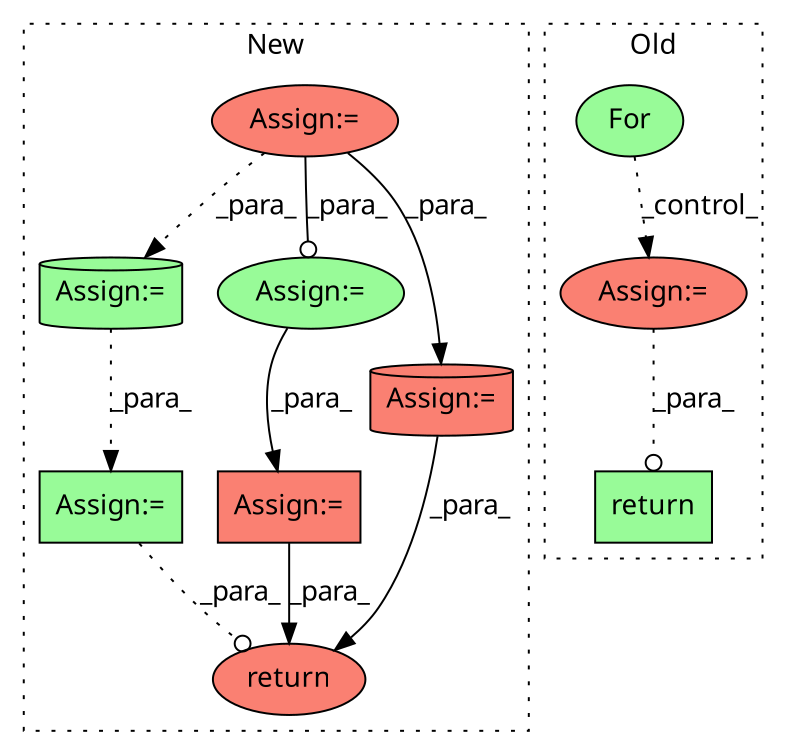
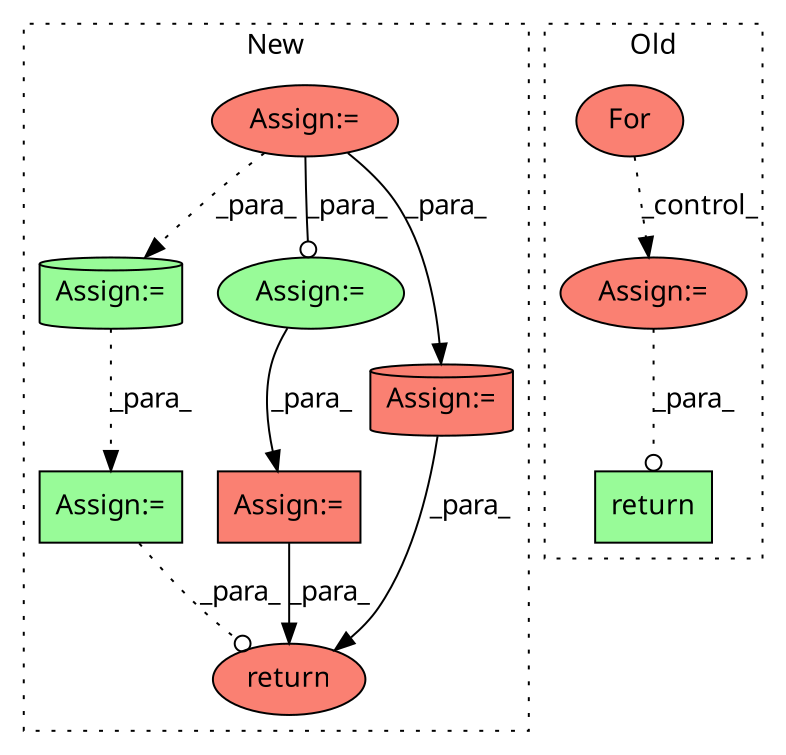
(630, 121) -> (630, 121)
